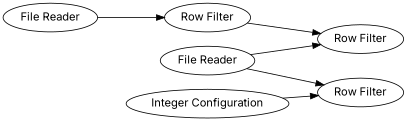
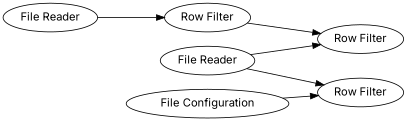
(208, 104) -> (208, 104)
